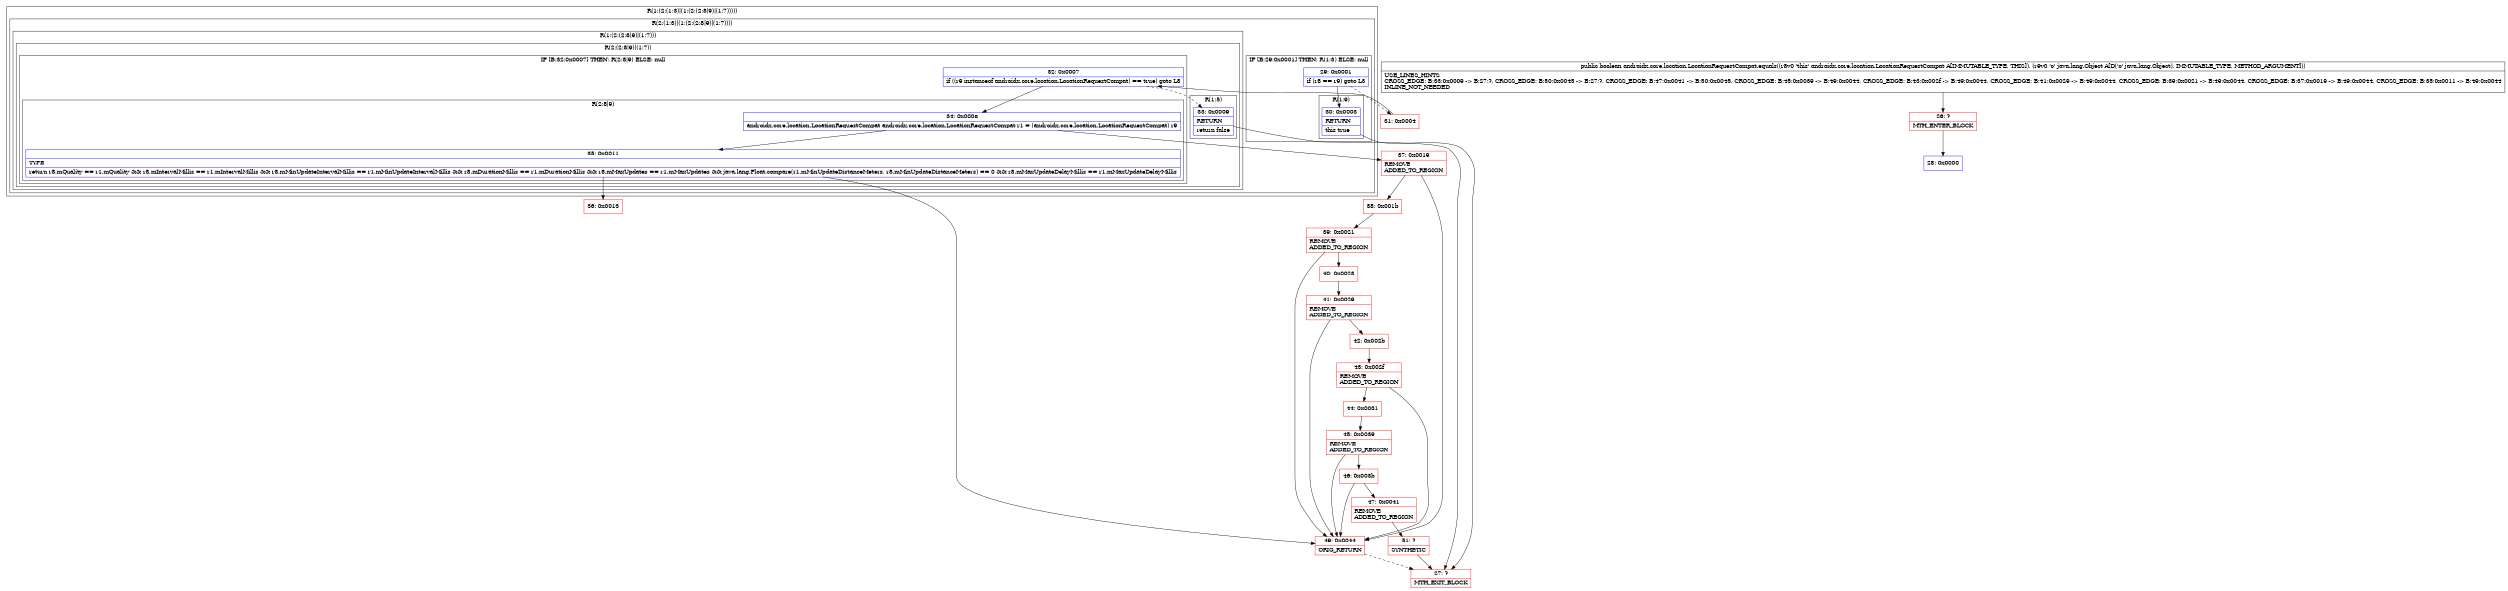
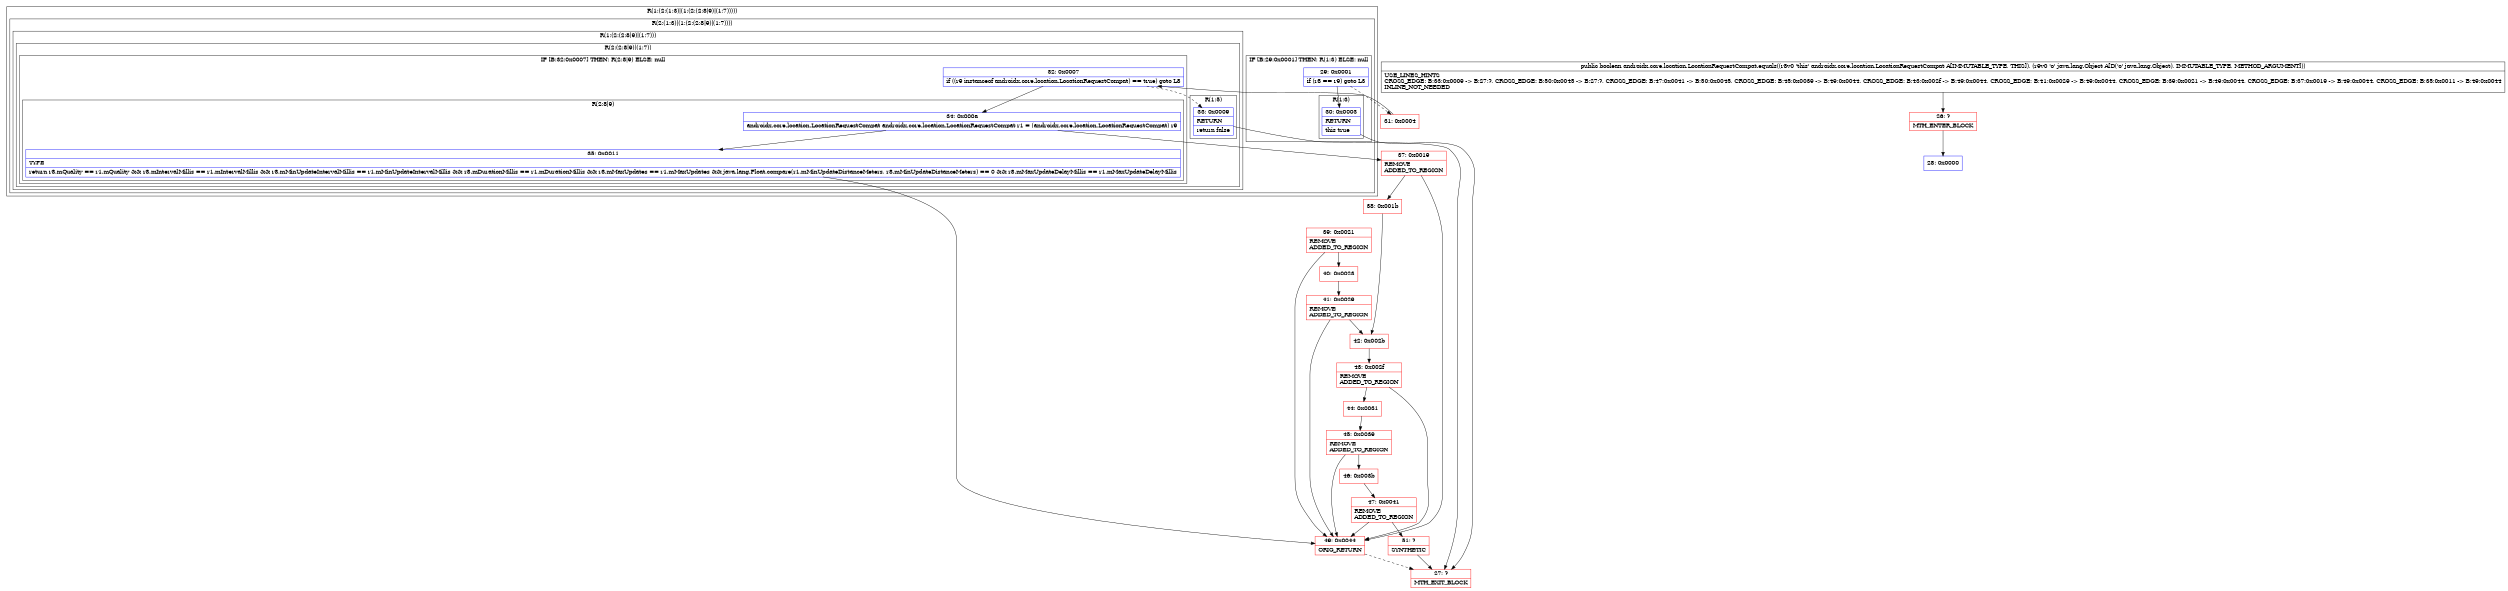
(1341, 100) -> (1341, 100)
(603, 206) -> none
(1366, 220) -> (1380, 272)
(1345, 507) -> (1362, 528)
